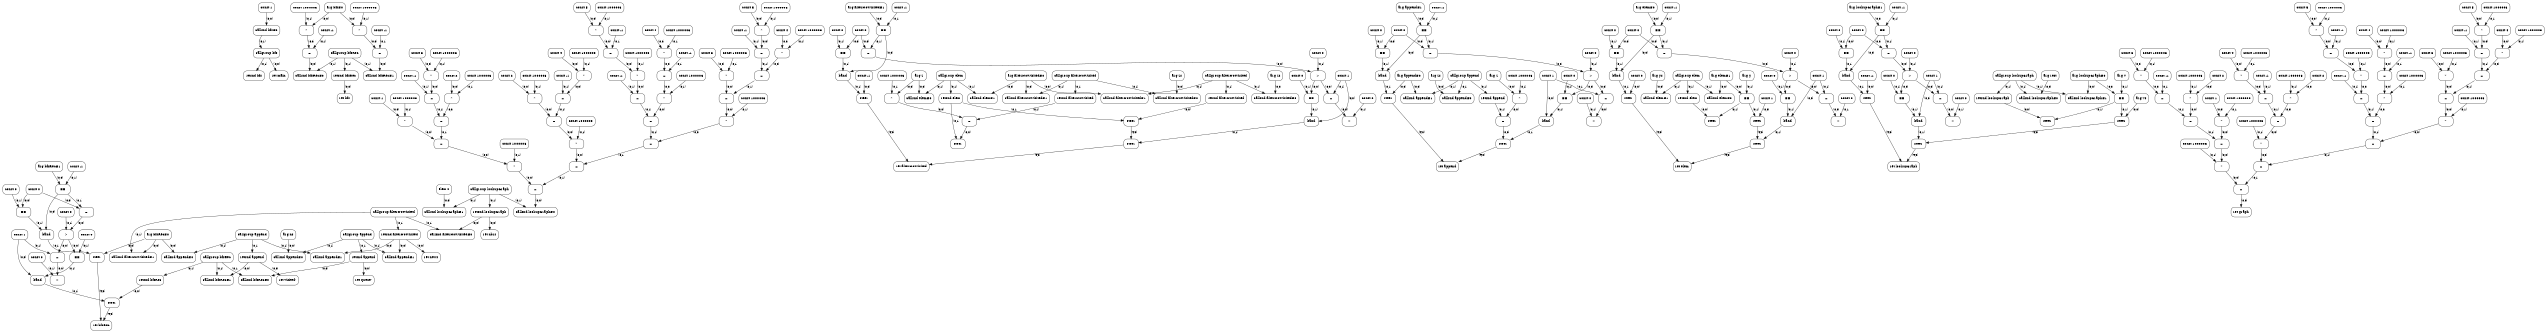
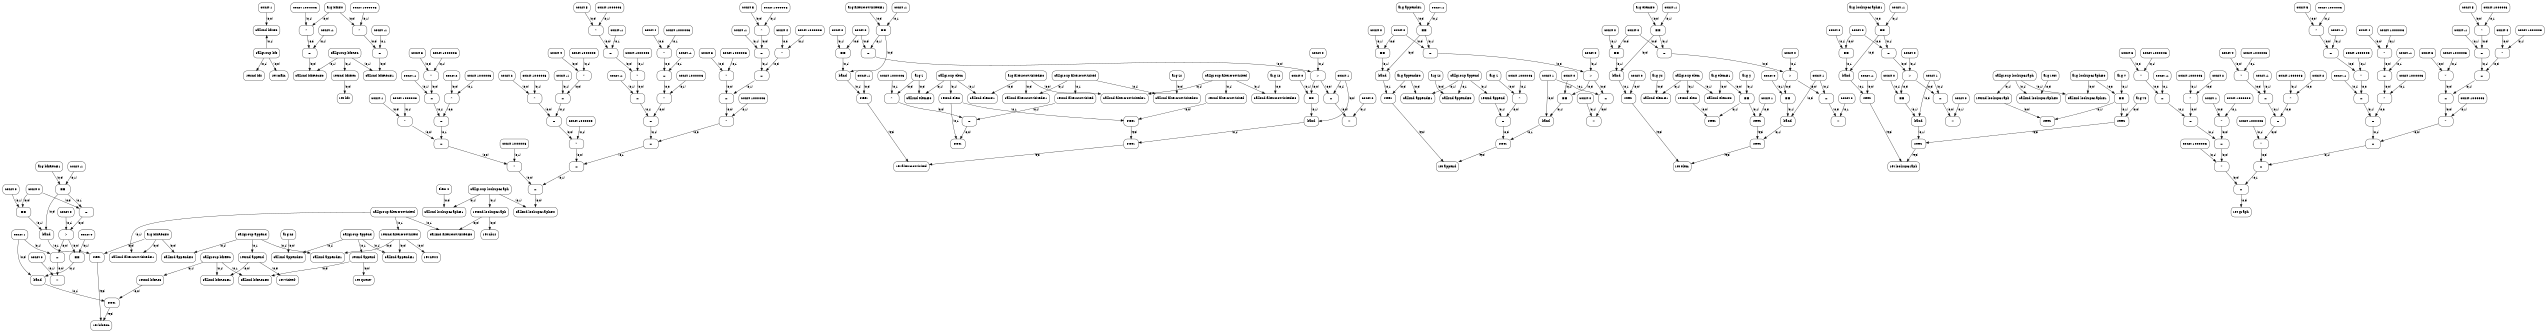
(259, 40) -> (267, 43)
